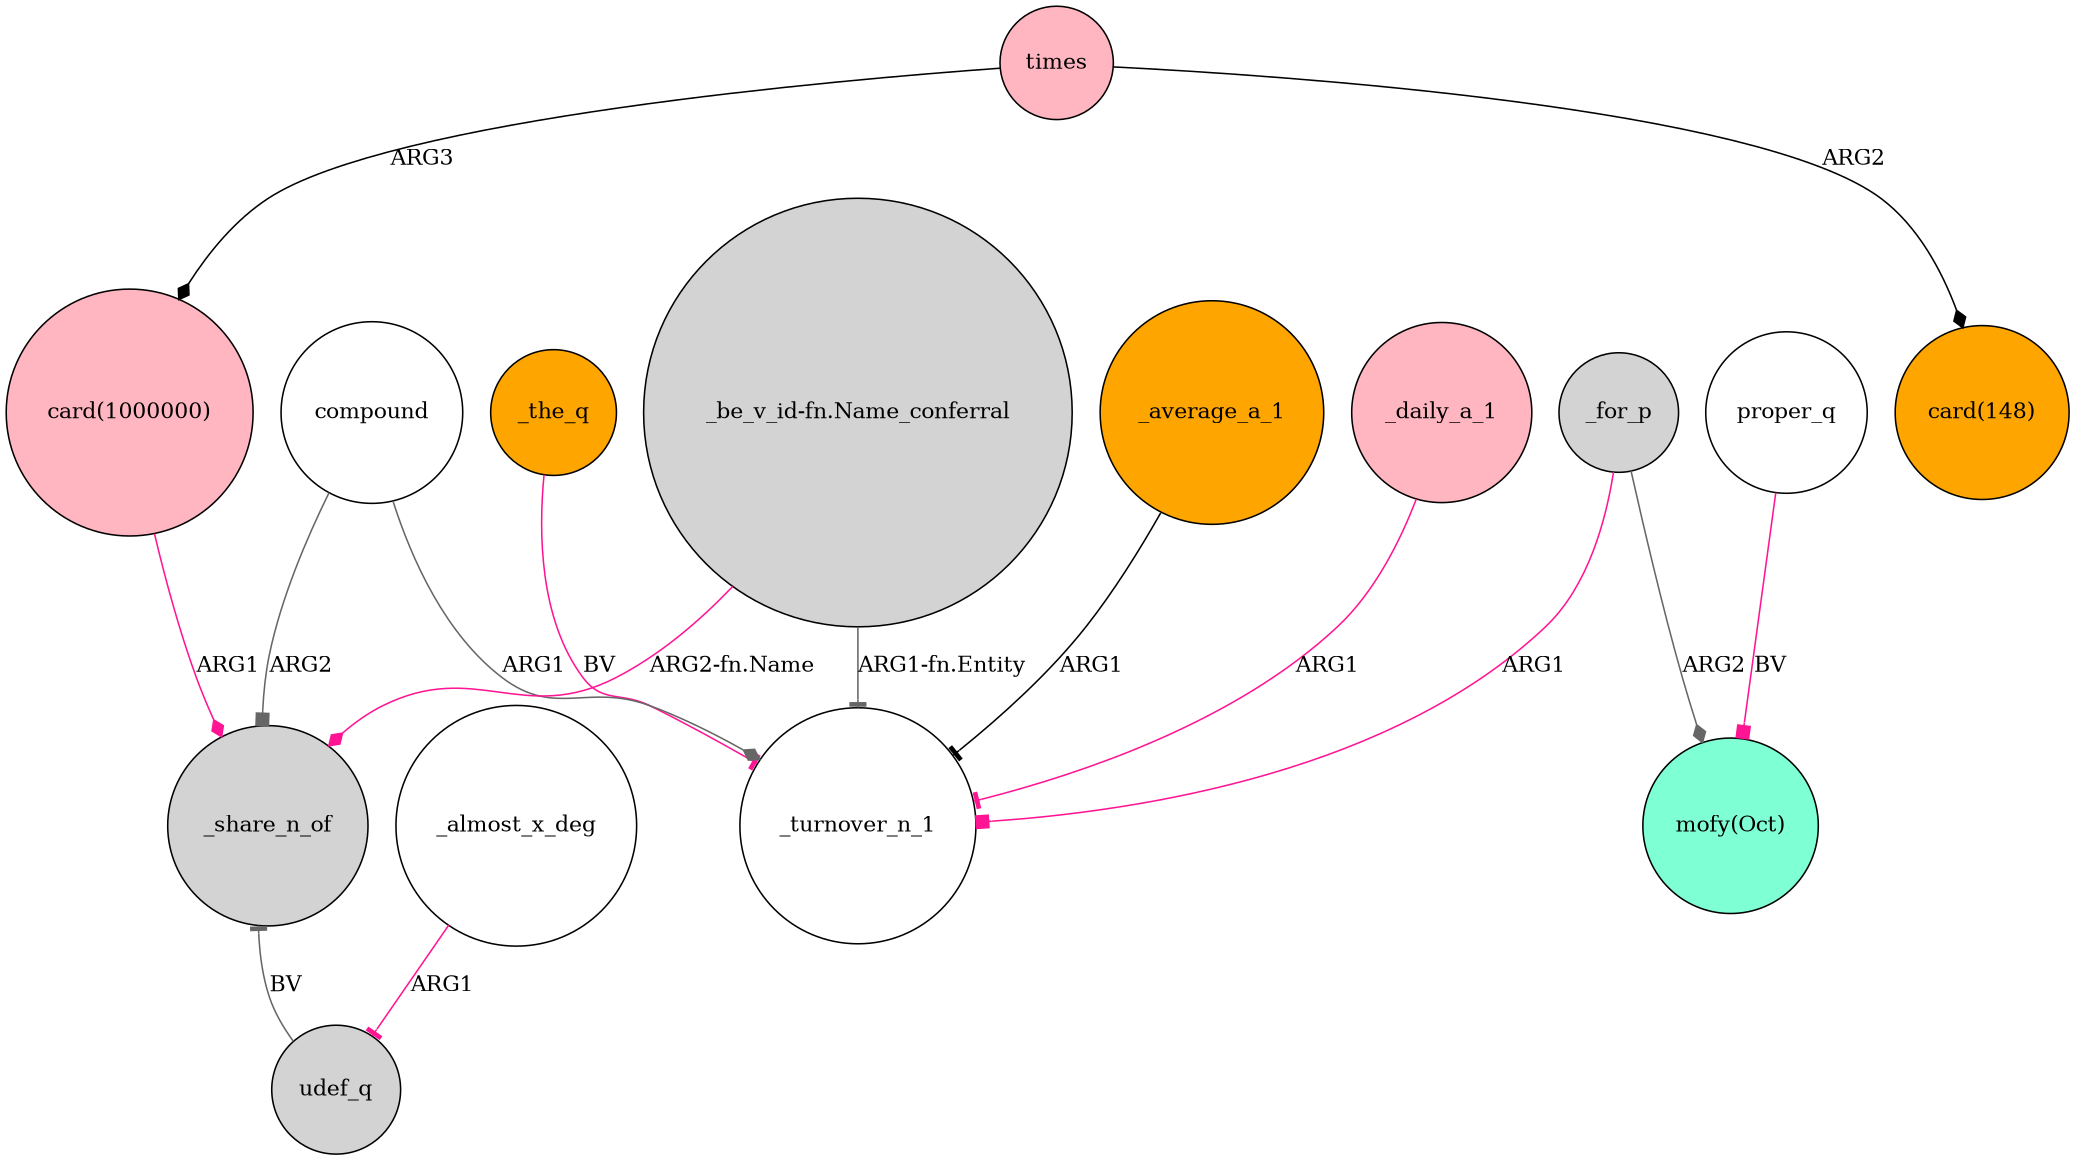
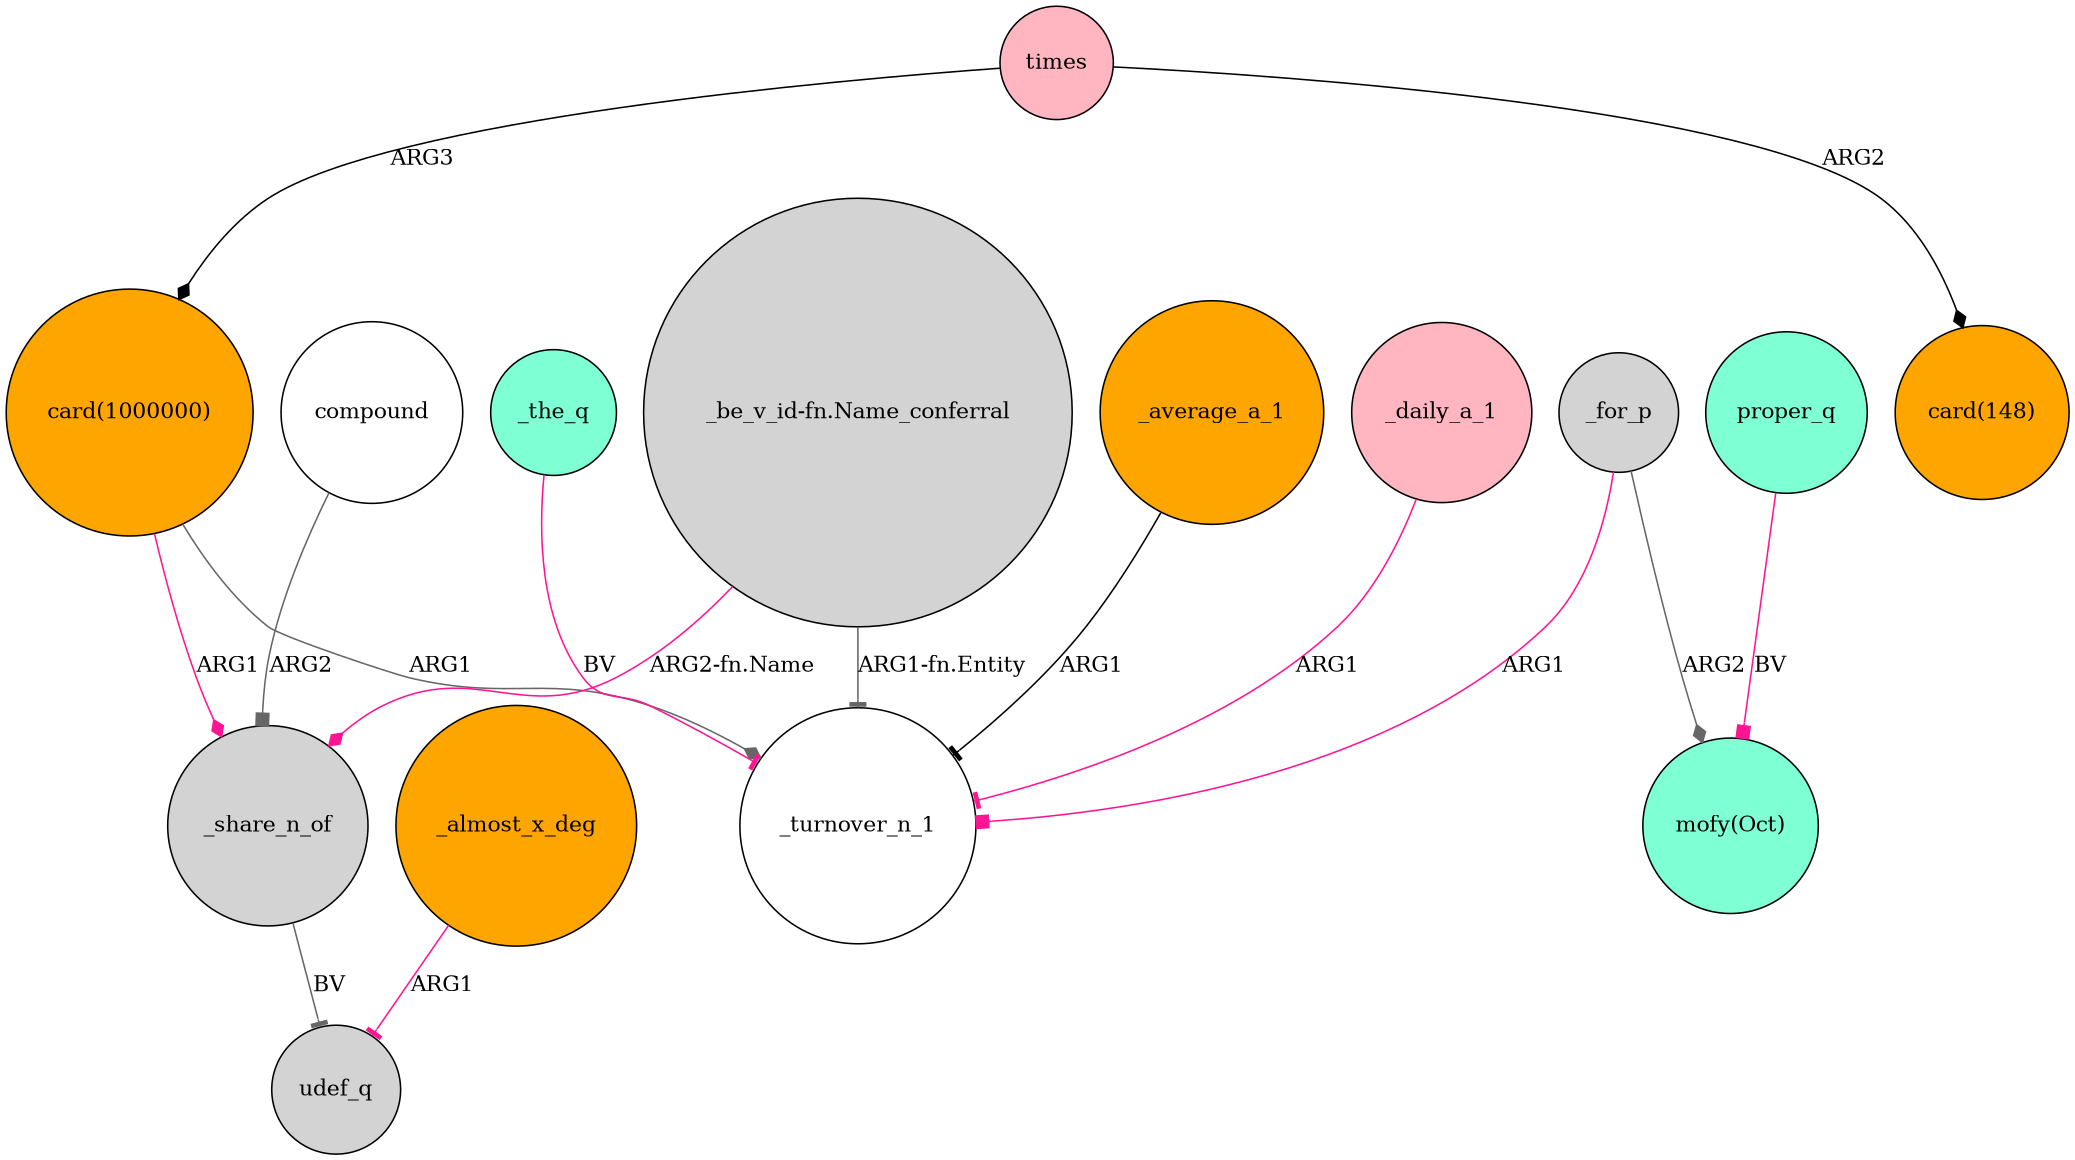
(130, 413) -> (130, 413)
(554, 413) -> (554, 413)
(1786, 413) -> (1786, 413)
(512, 684) -> (425, 681)
(516, 826) -> (516, 826)
(267, 990) -> (305, 971)
